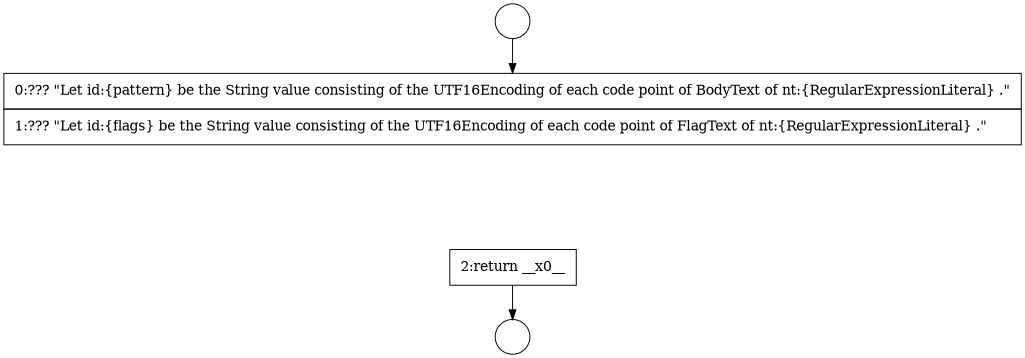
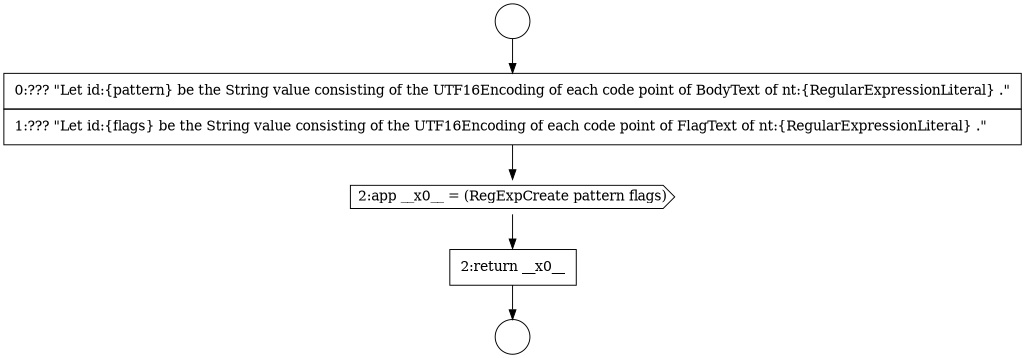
none -> (513, 197)
